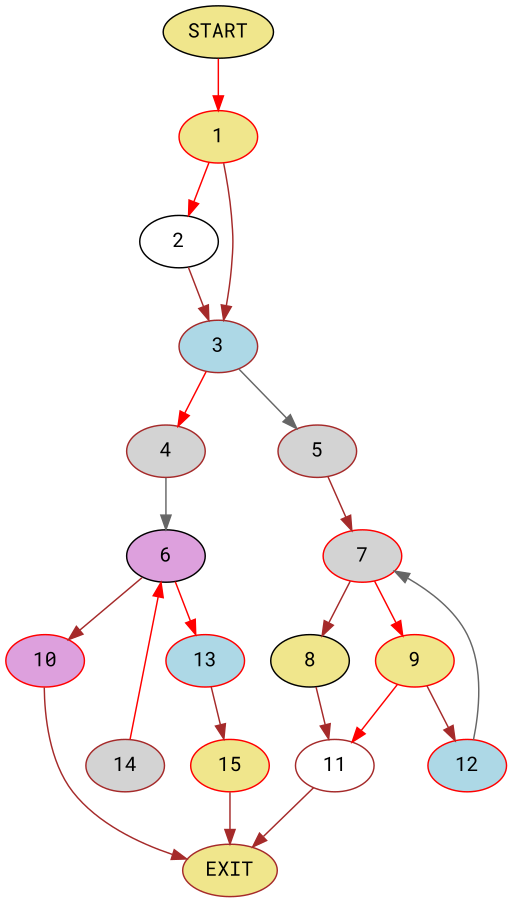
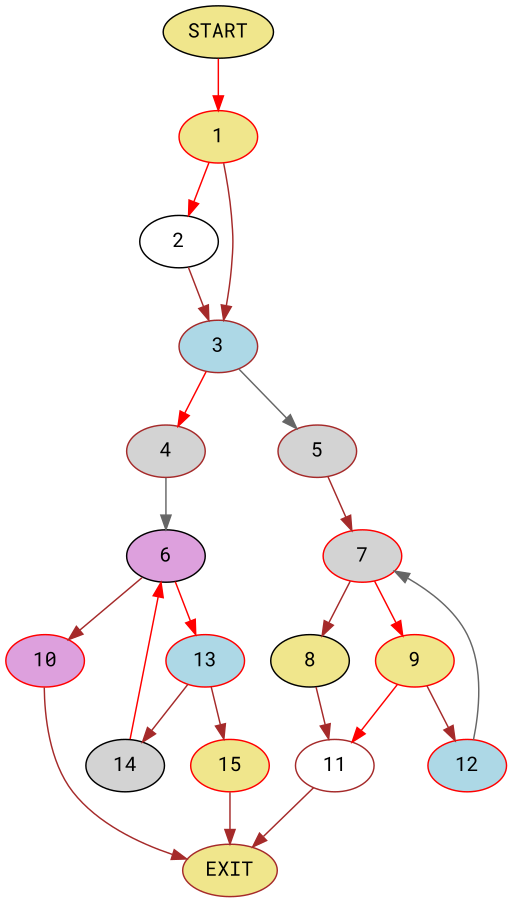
none -> (170, 707)
(125, 766) -> (125, 766)
